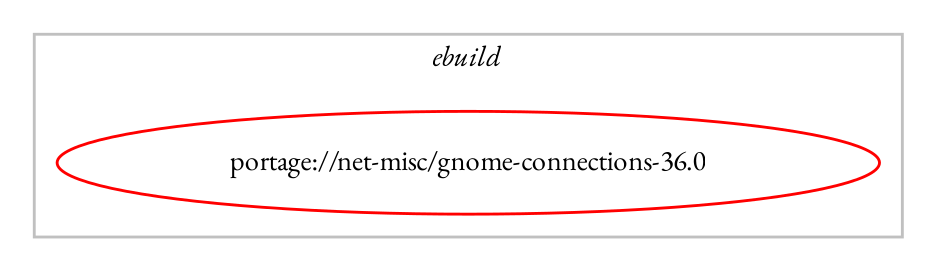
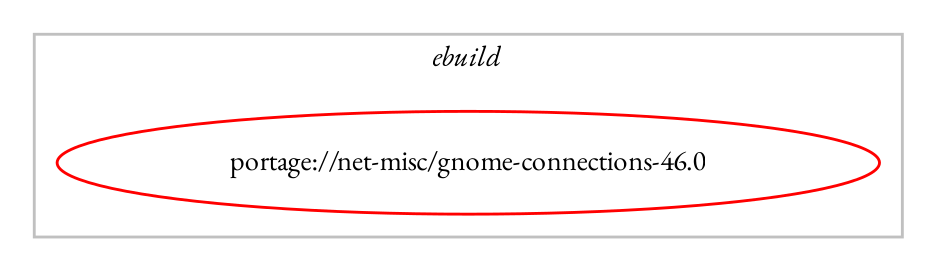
(468, 163) -> (468, 163)
